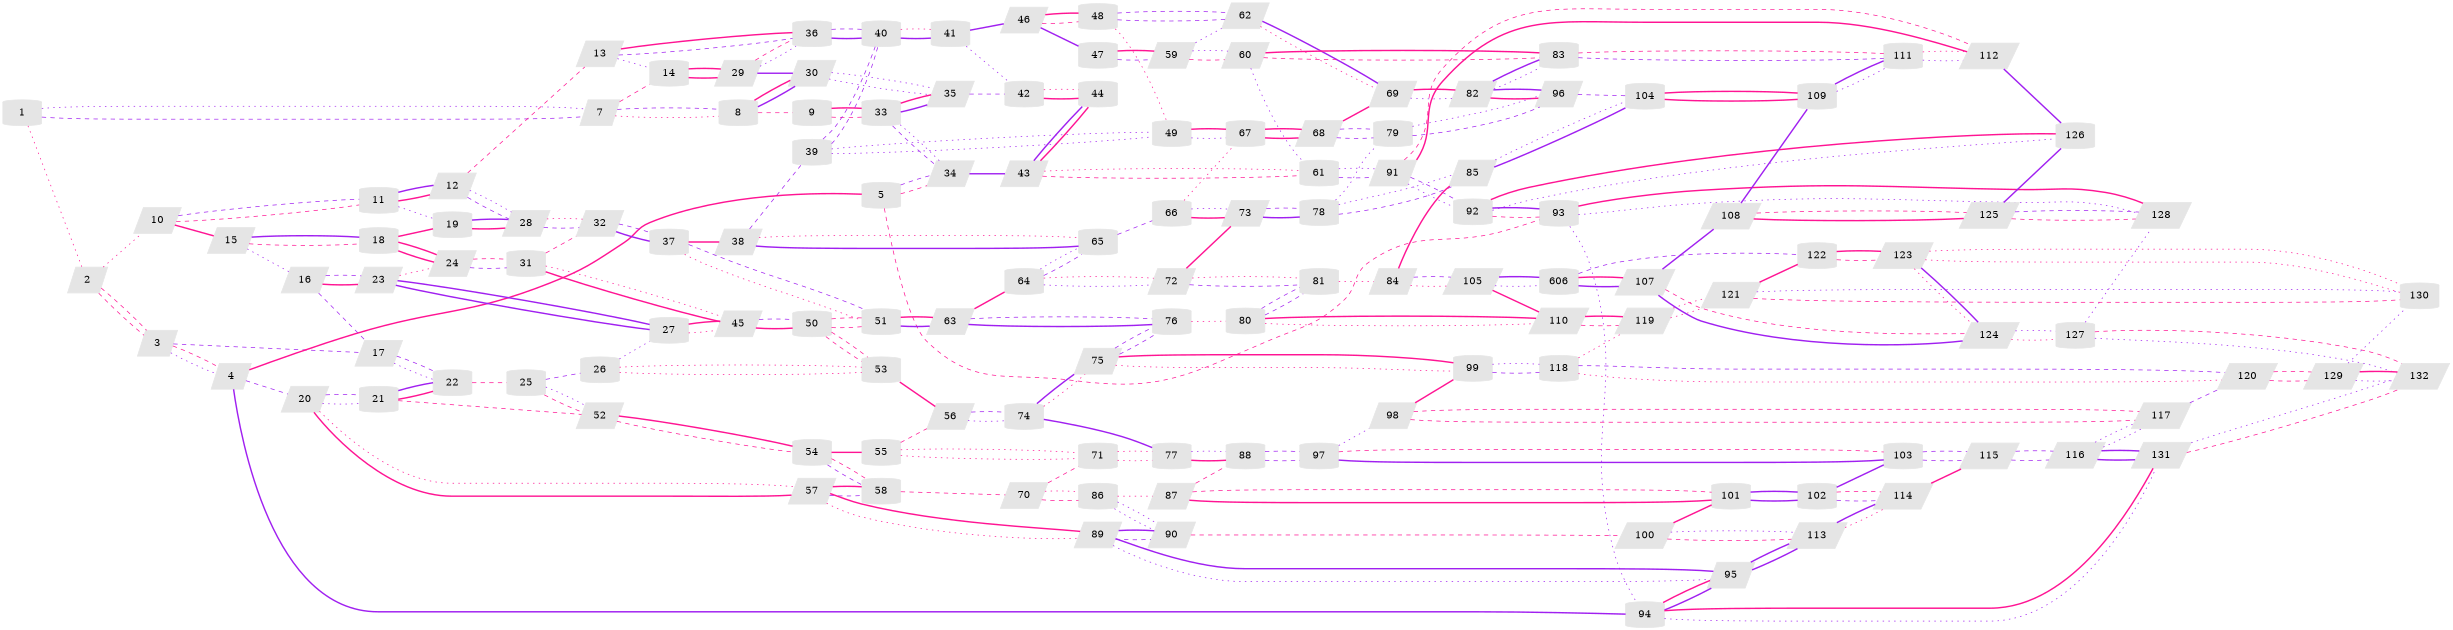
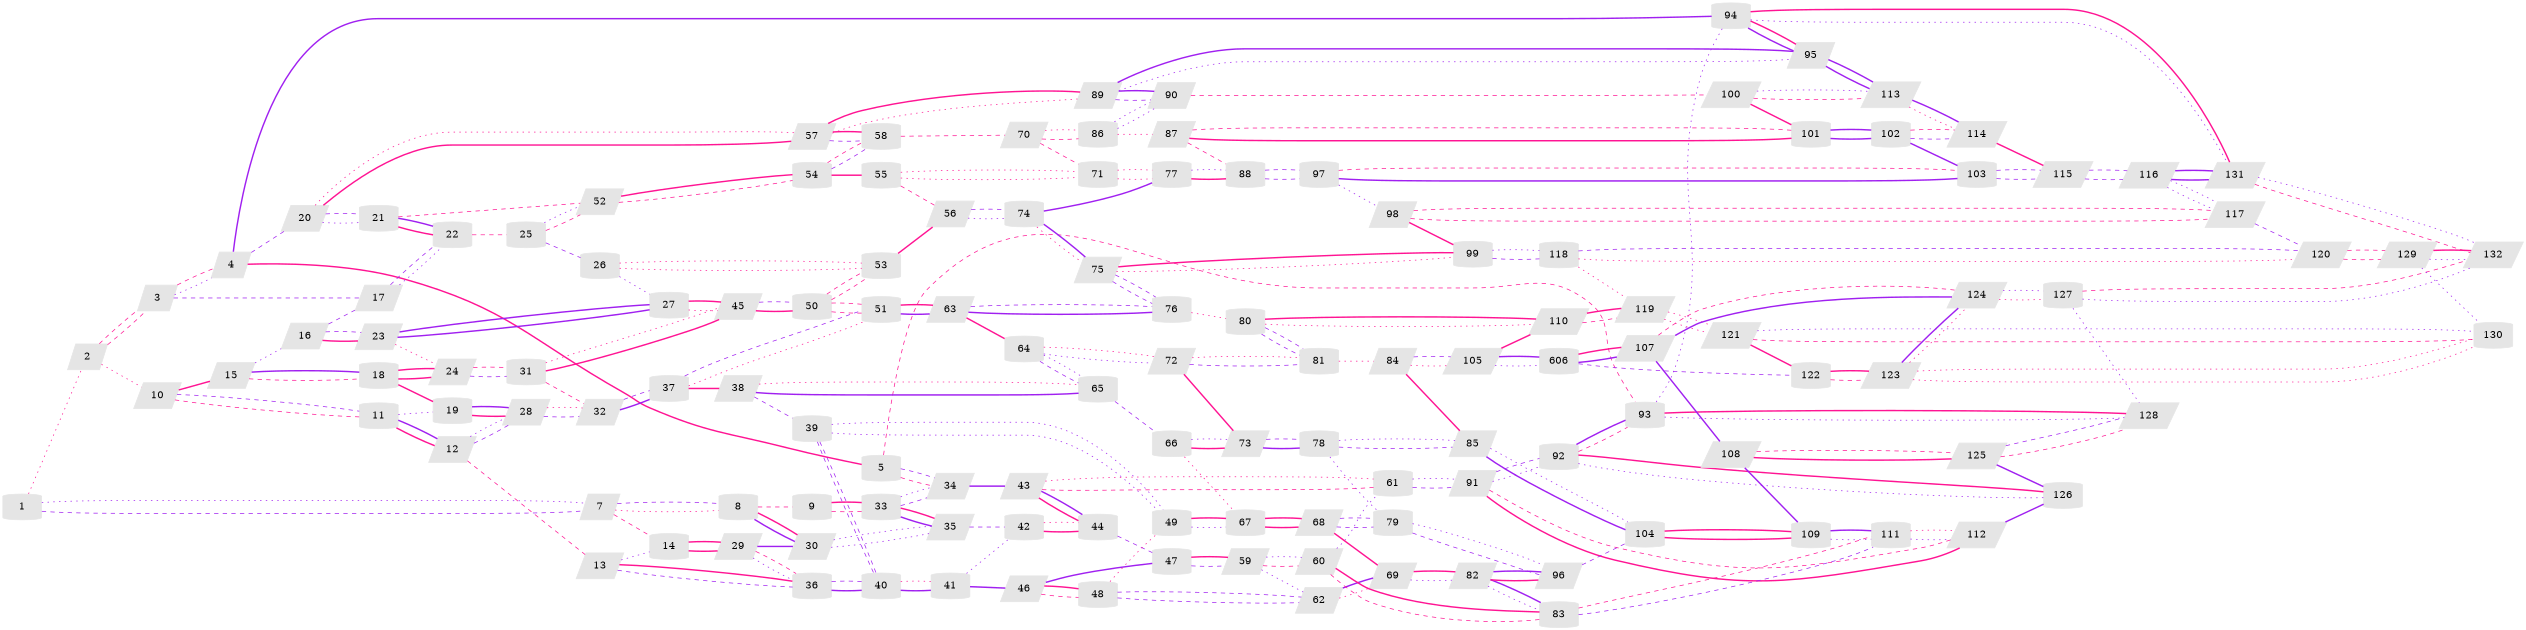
none -> (1135, 544)
